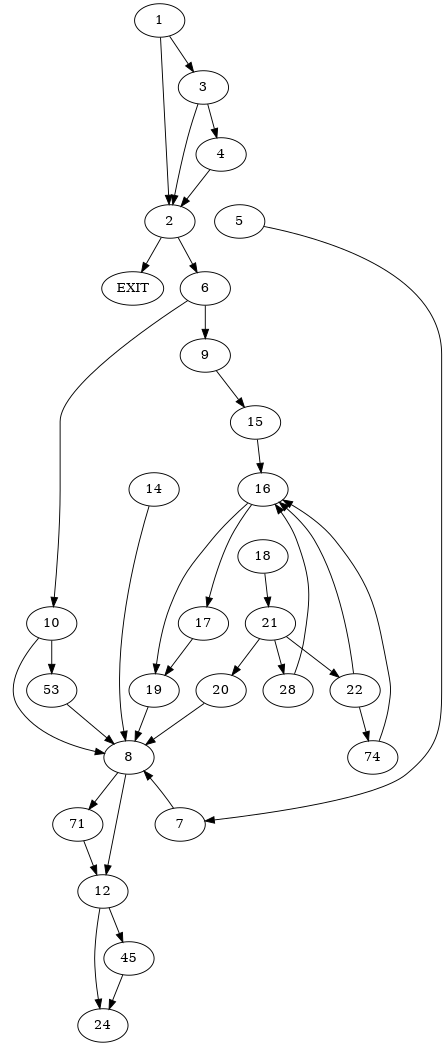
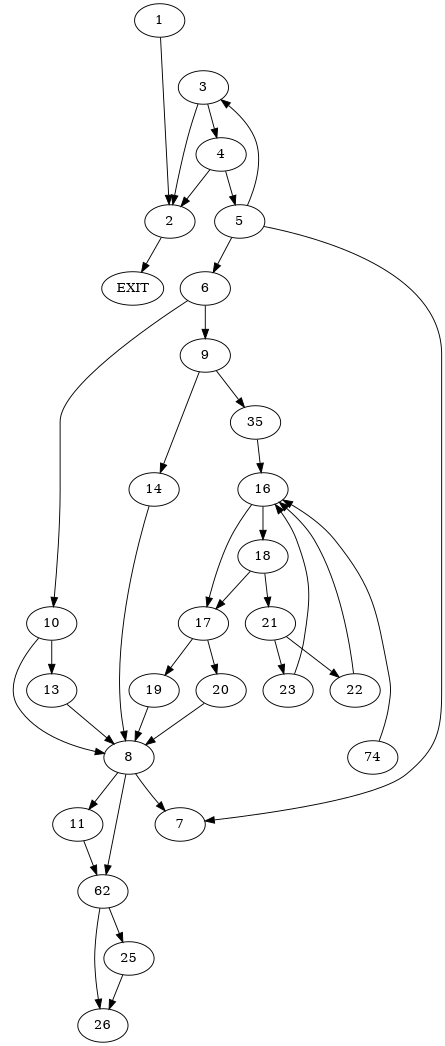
(179, 50) -> (258, 151)
none -> (229, 183)
(185, 251) -> (225, 251)
none -> (181, 418)
(256, 422) -> (256, 422)
(185, 574) -> (263, 518)
none -> (236, 587)
(249, 653) -> (211, 652)
(52, 690) -> (52, 690)
(288, 690) -> (288, 690)
(363, 719) -> none
(162, 793) -> (147, 789)
(78, 824) -> (78, 824)
(103, 891) -> (103, 891)
(129, 958) -> (129, 958)
(103, 1025) -> (103, 1025)
